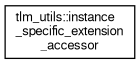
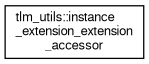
(70, 32) -> (74, 32)
